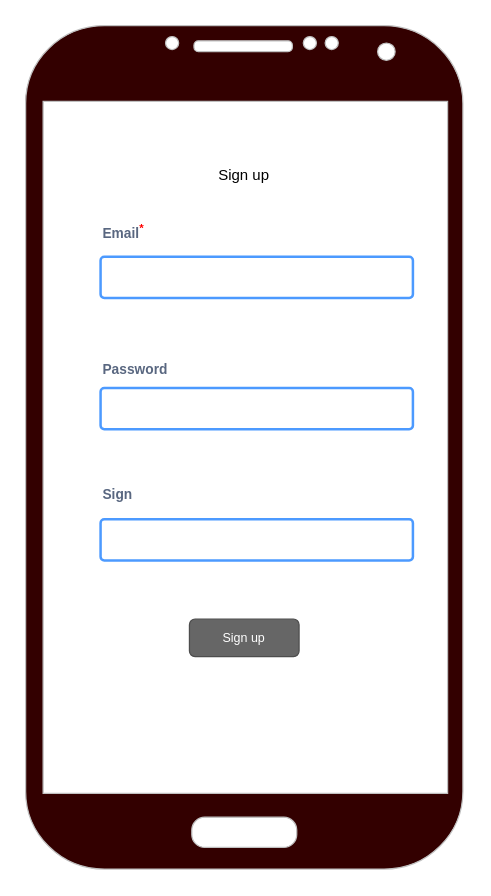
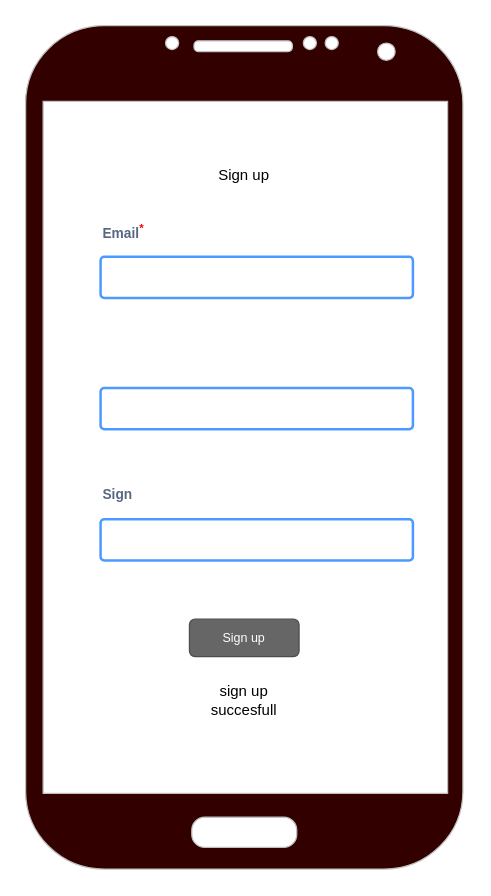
(251, 369) -> none
none -> (244, 701)
